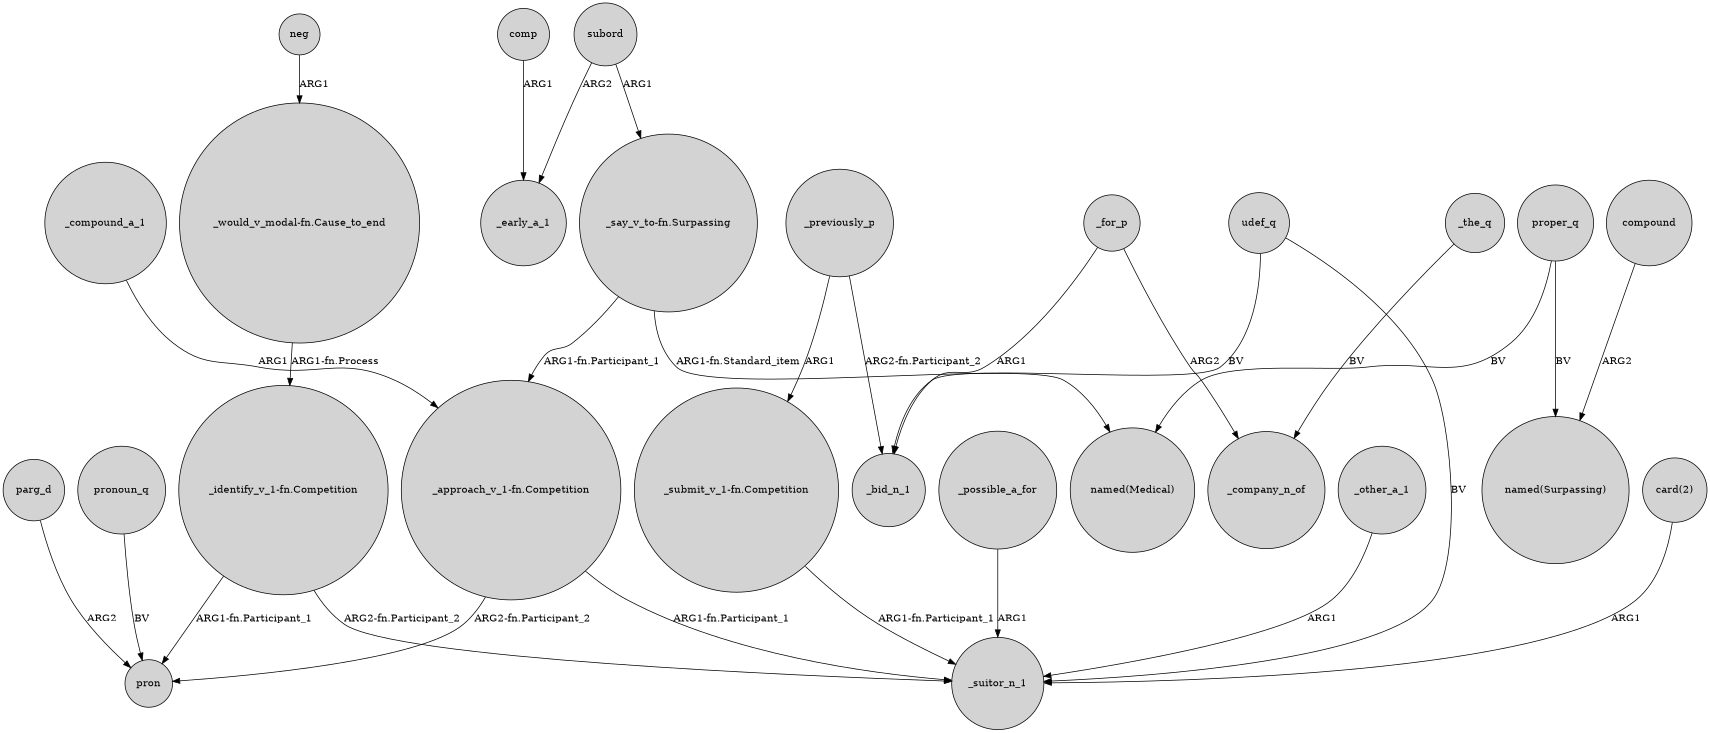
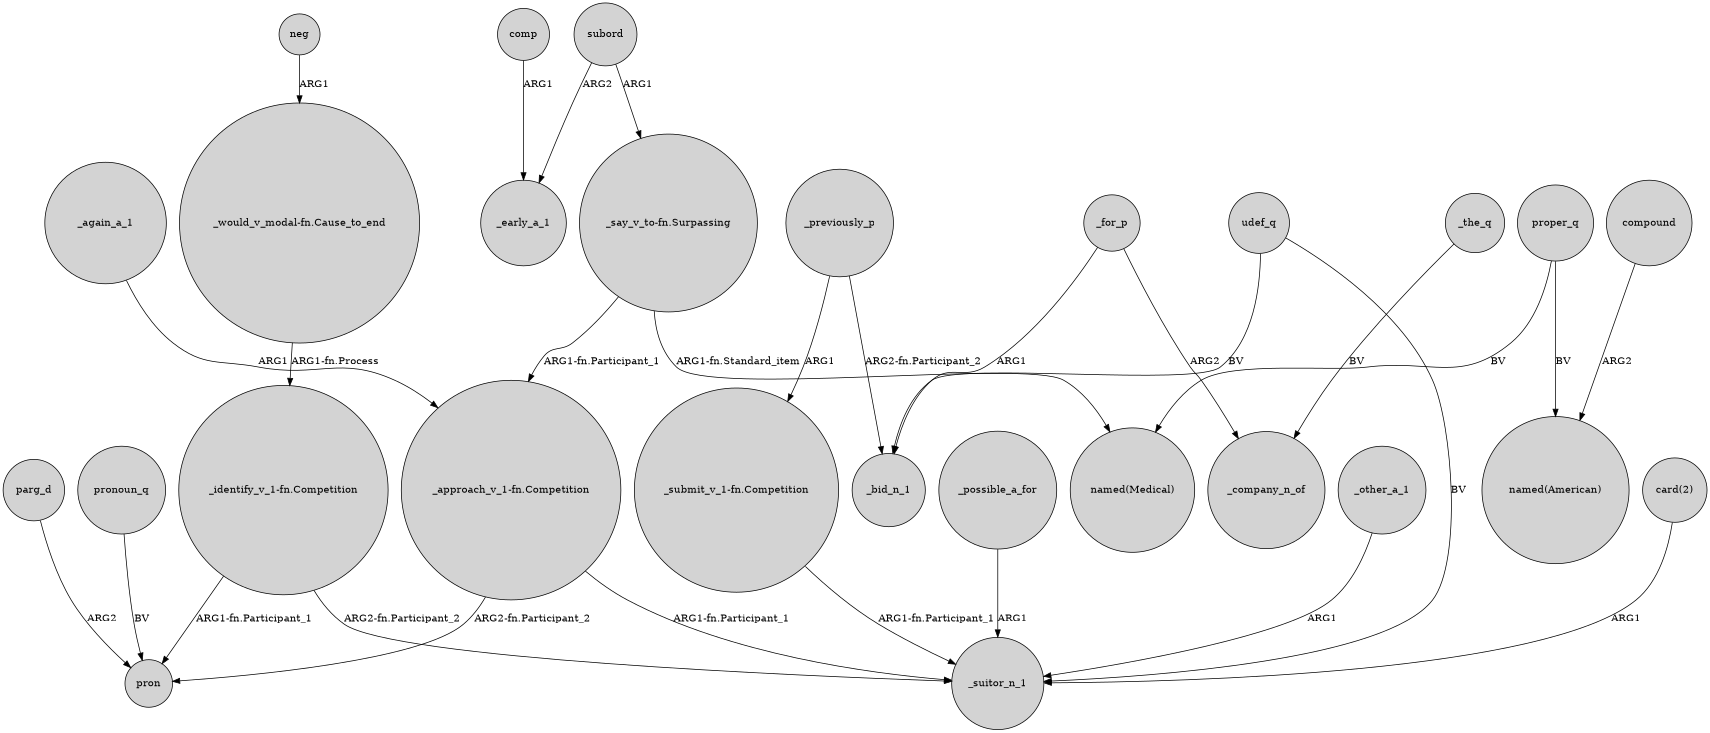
(106, 223) -> (106, 223)
(1556, 490) -> (1556, 490)
